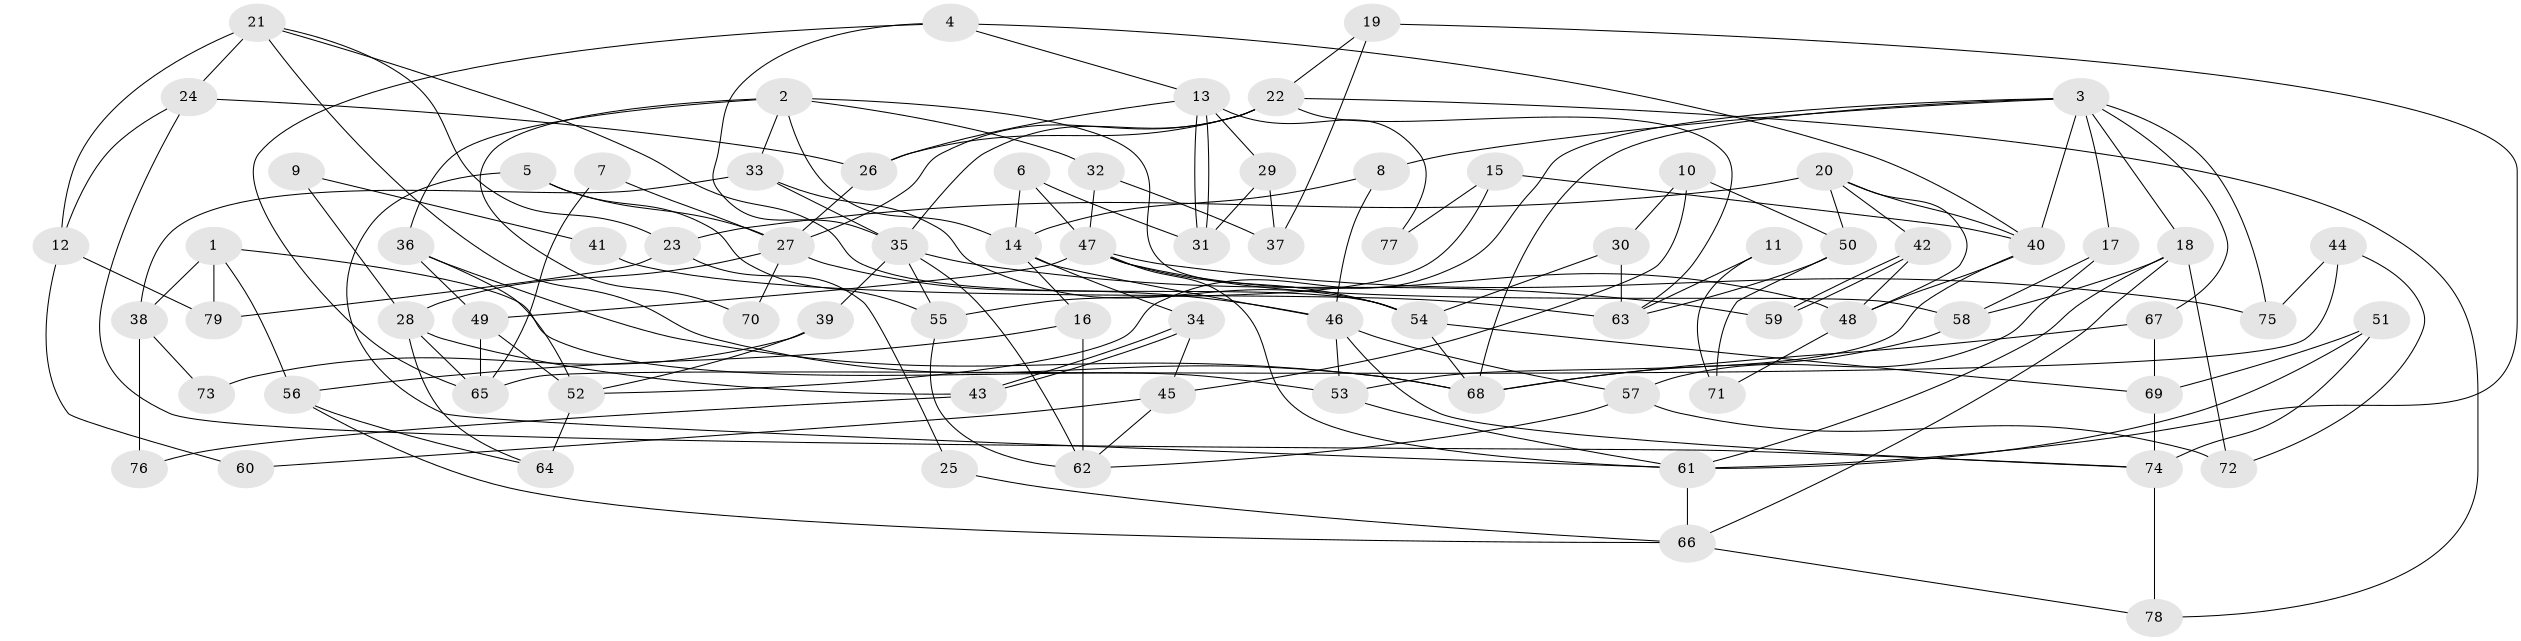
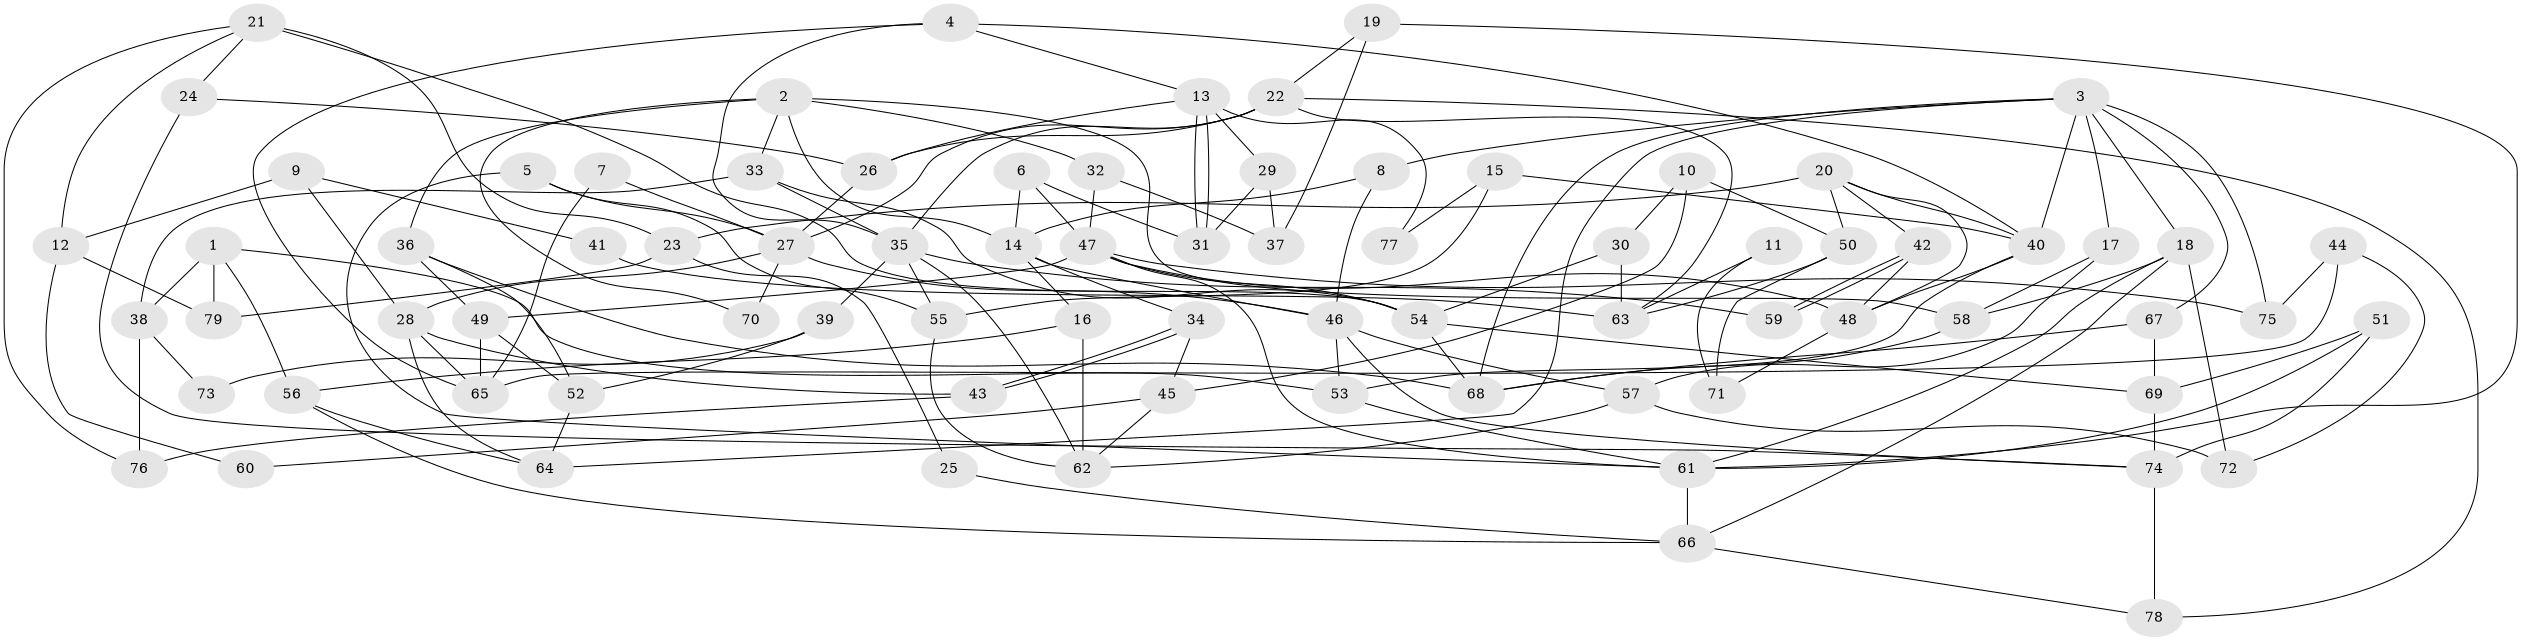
(104, 157) -> (179, 209)
(1457, 266) -> (1400, 423)
(682, 327) -> (4, 195)
